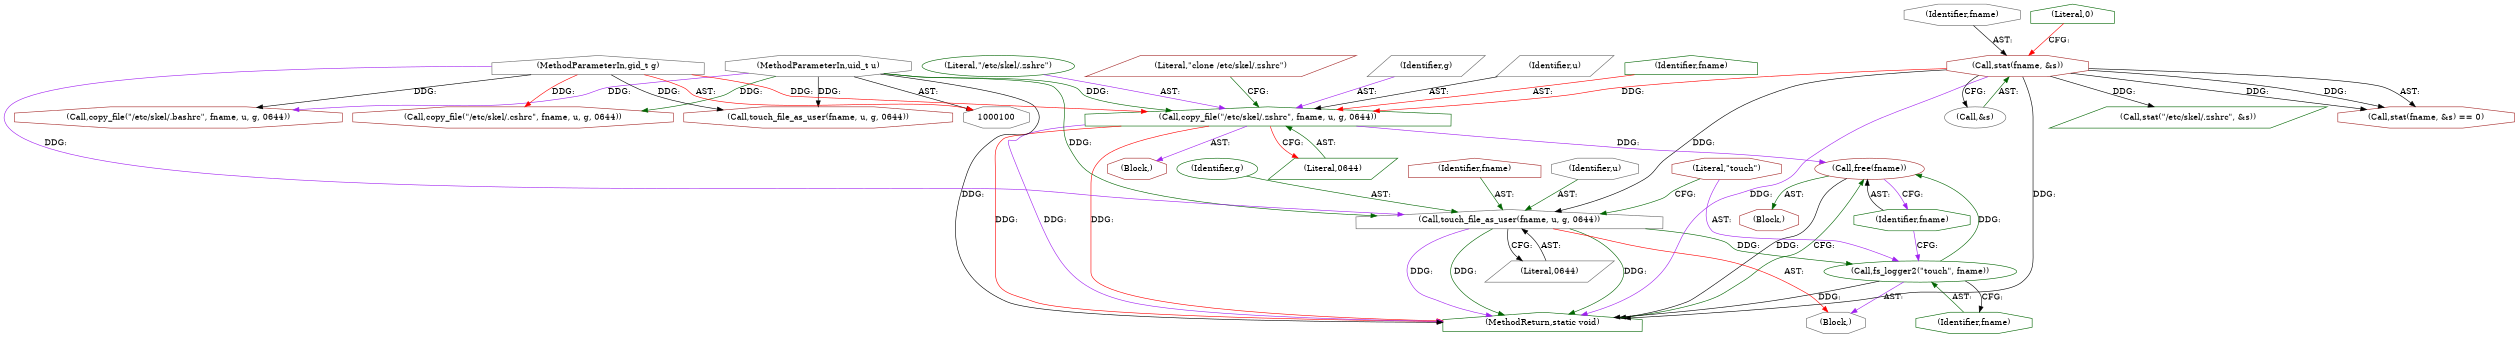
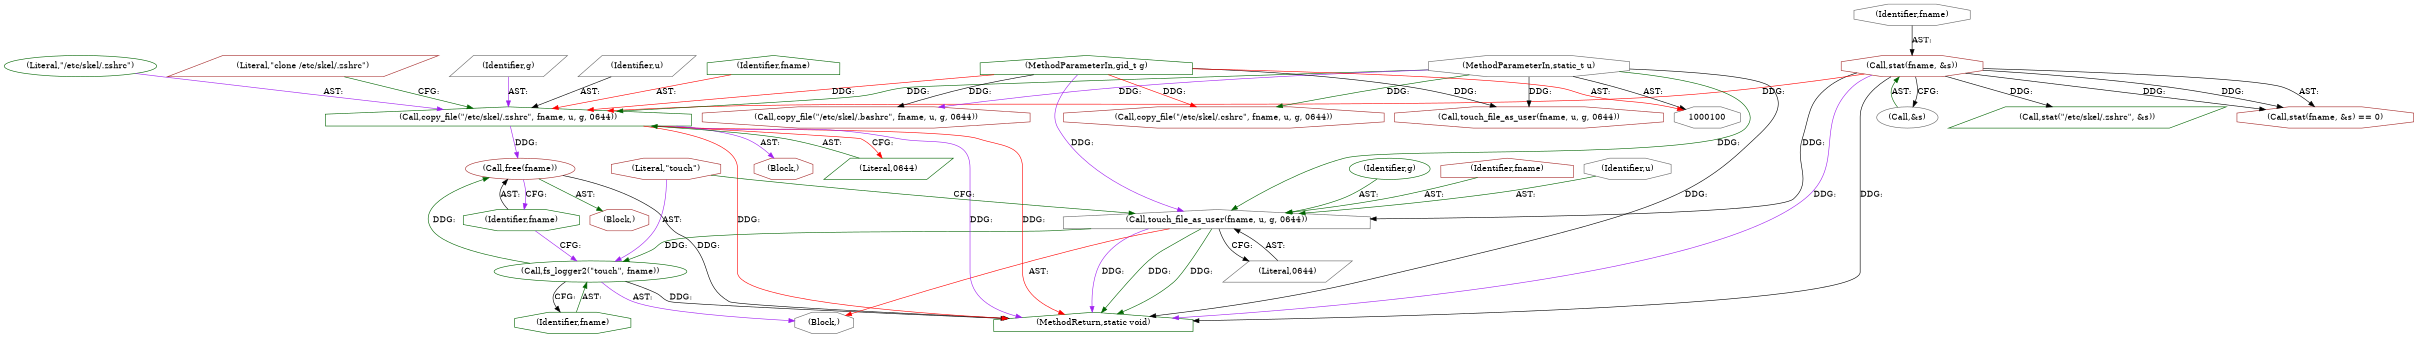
(2073, 15) -> none
(598, 66) -> (1086, 66)
(818, 66) -> (1529, 66)
(1753, 274) -> none
